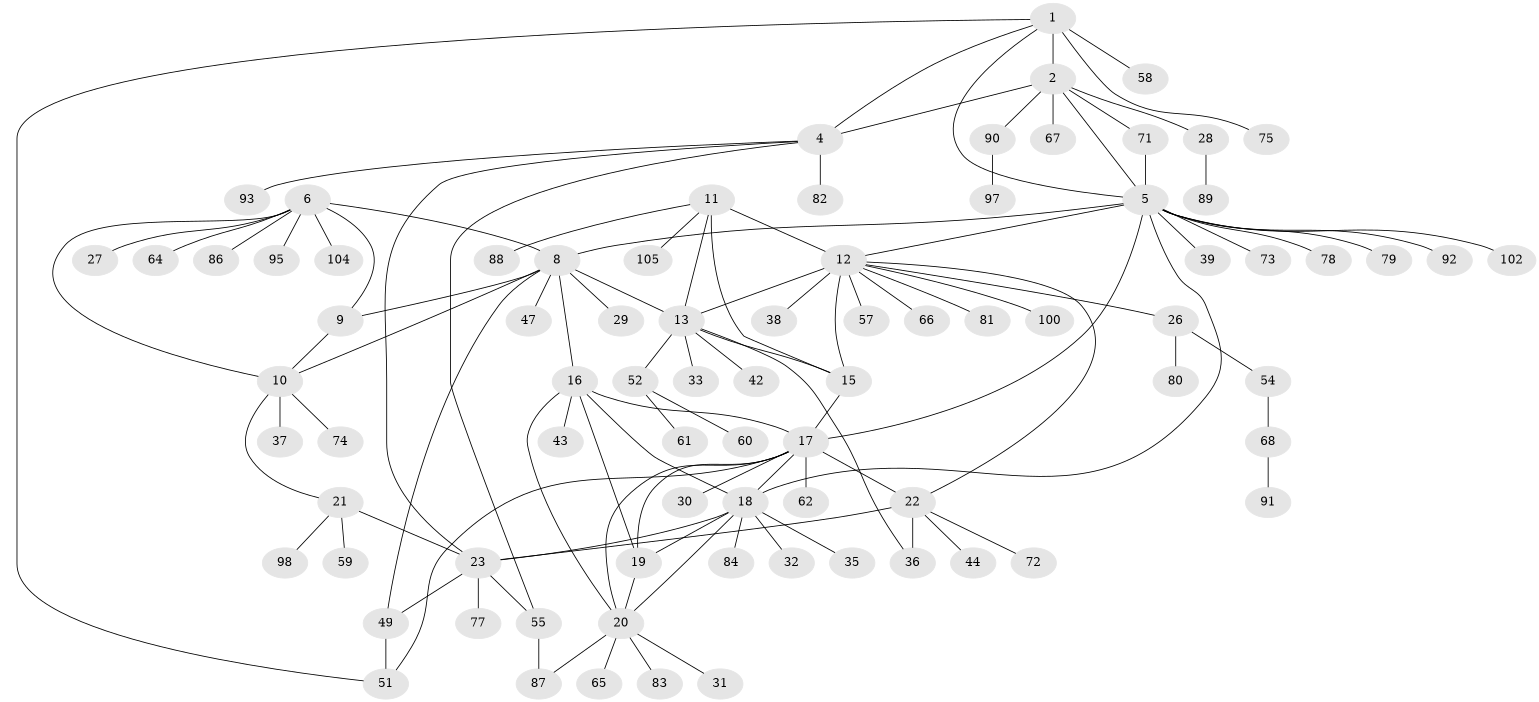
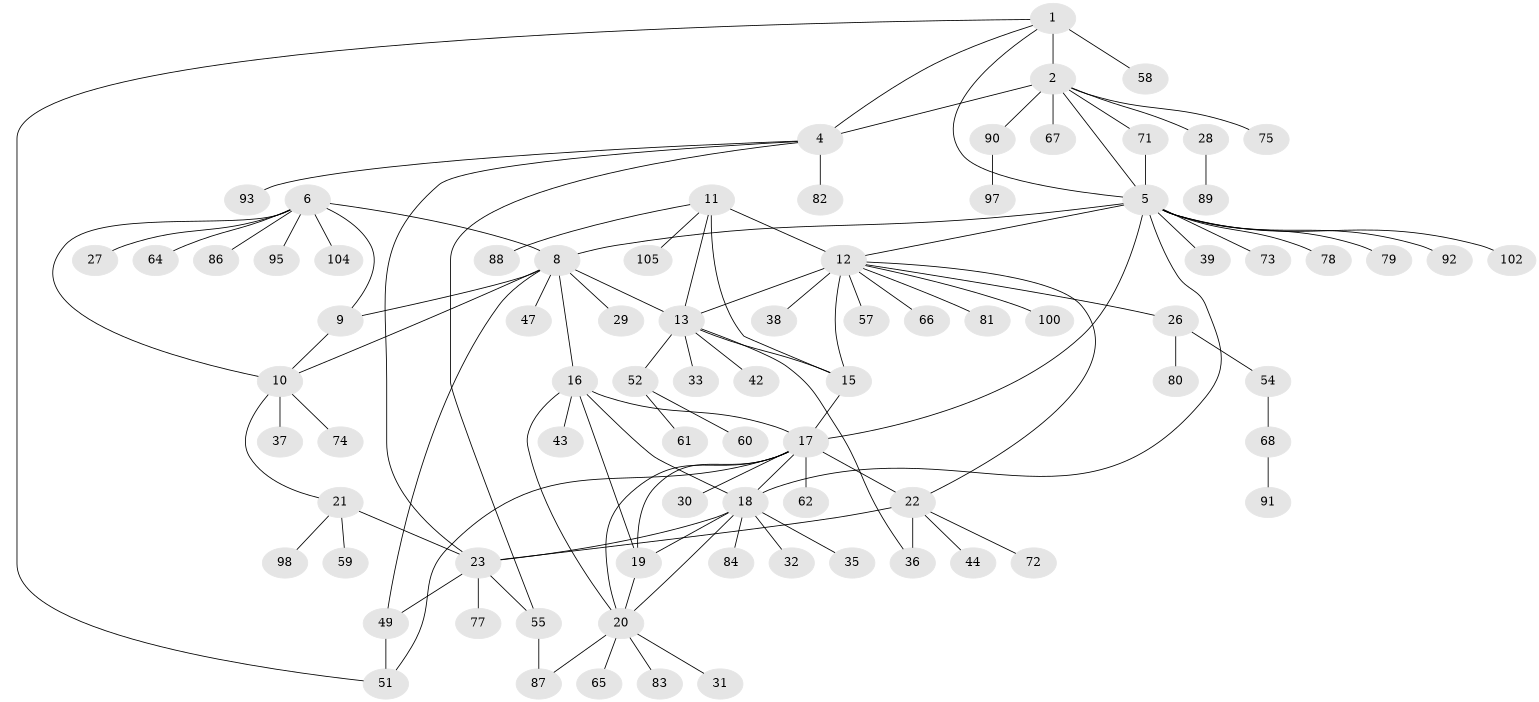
(1136, 105) -> (1160, 108)
